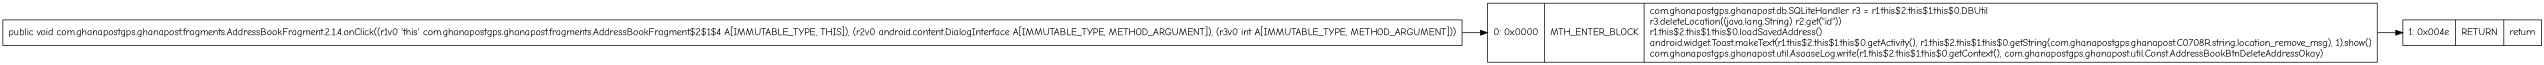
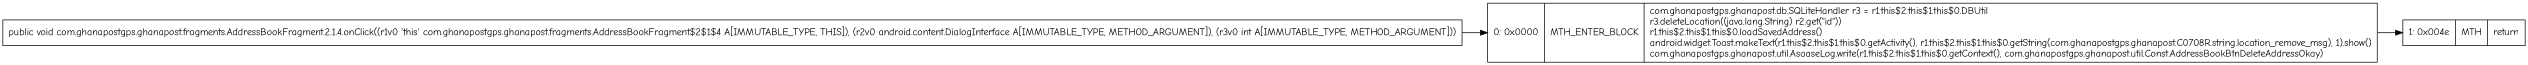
(2480, 32) -> (2471, 32)
